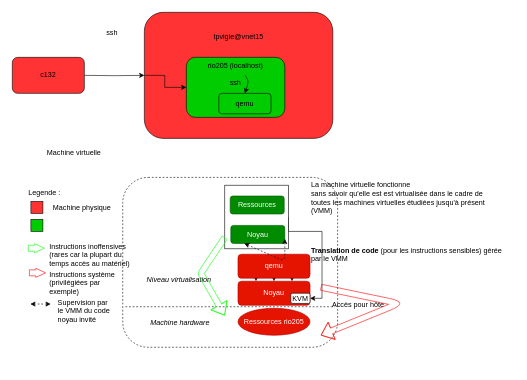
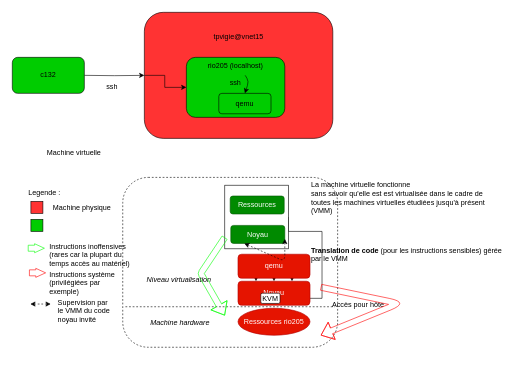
(114, 33) -> (114, 87)
(48, 75) -> (48, 75)
(300, 298) -> (270, 298)
